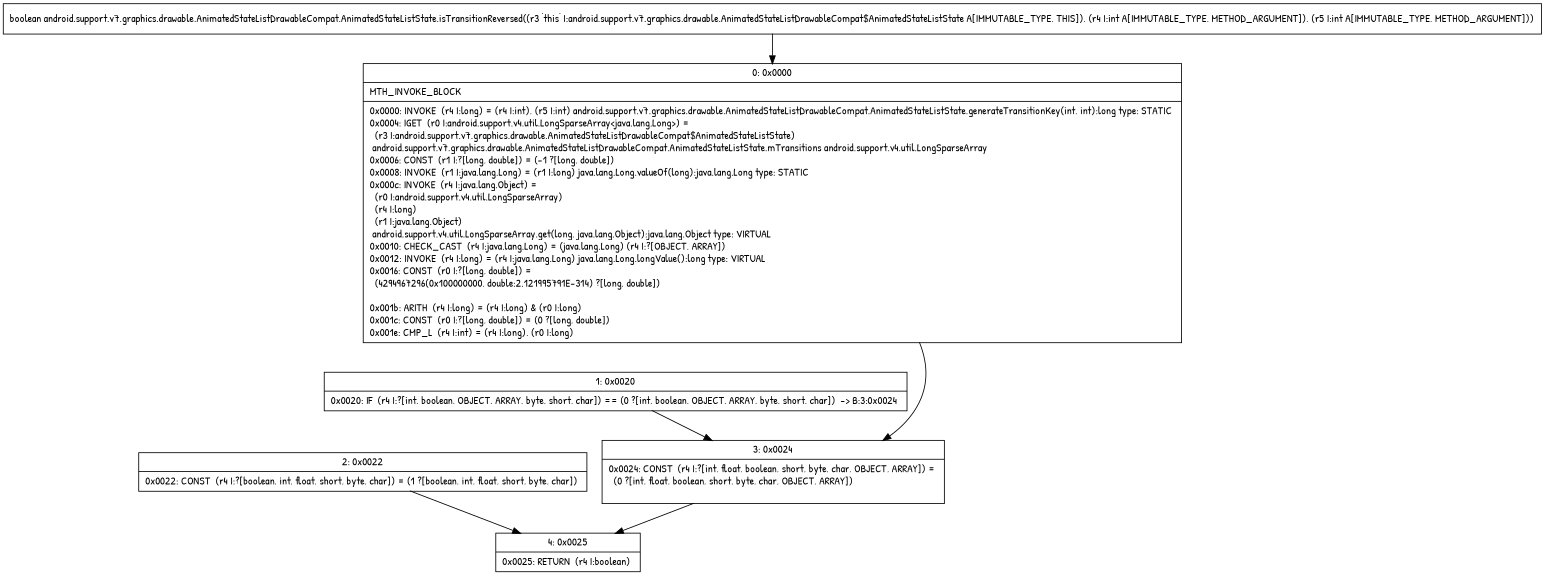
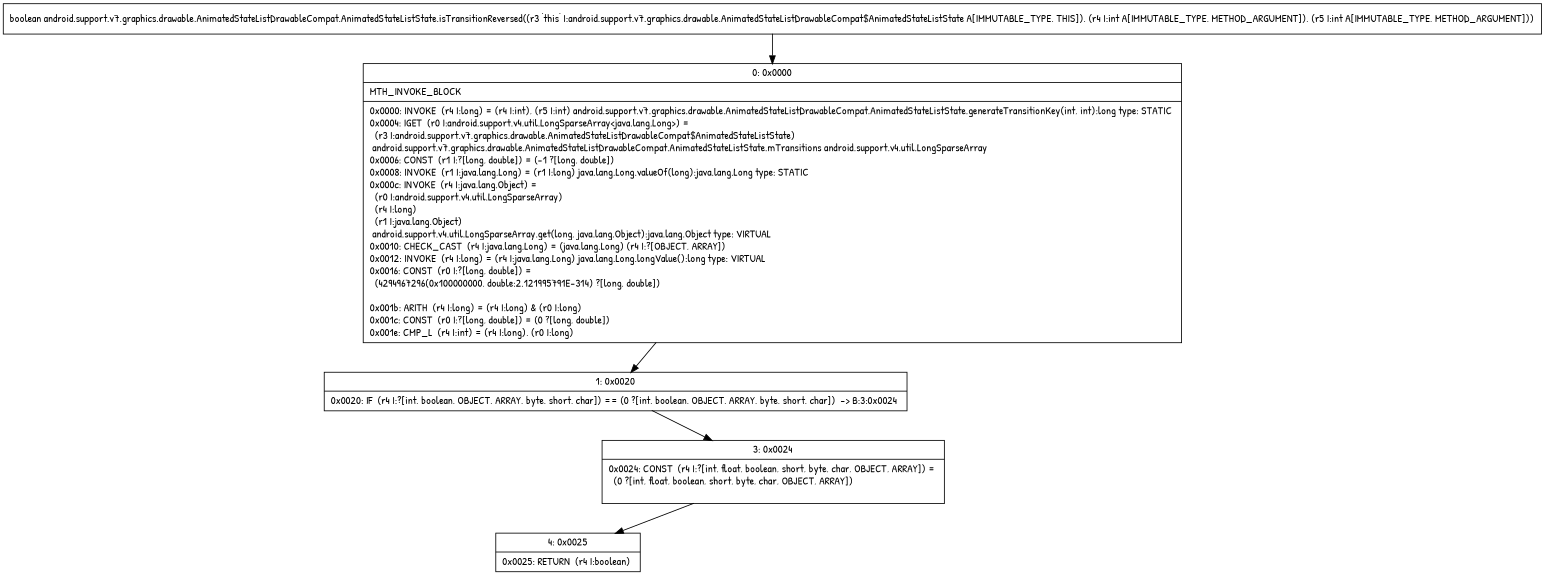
(922, 395) -> (646, 354)
(363, 472) -> none
